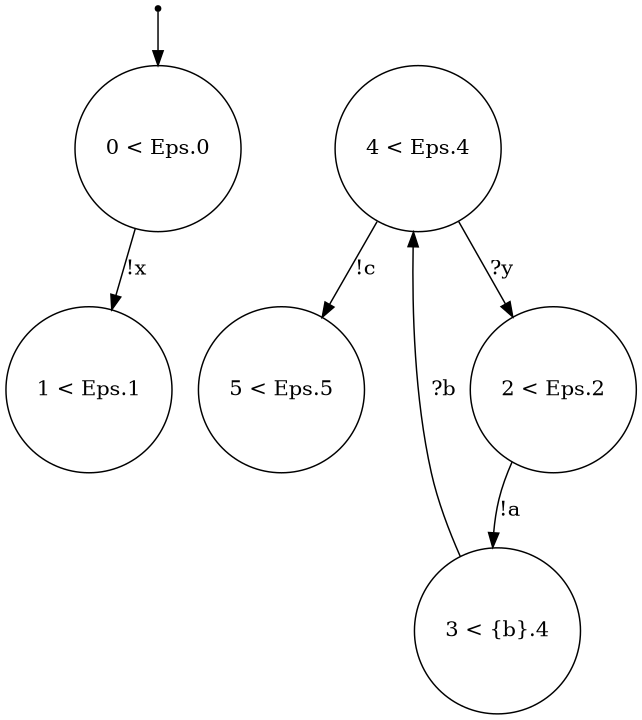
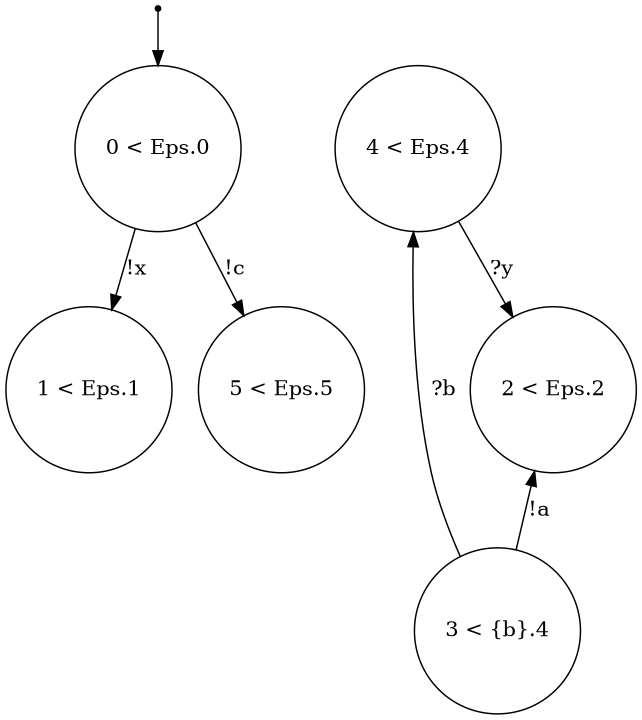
(353, 263) -> (216, 263)
(500, 497) -> (524, 518)
